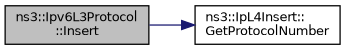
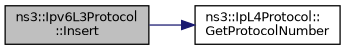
(268, 25) -> (268, 25)
